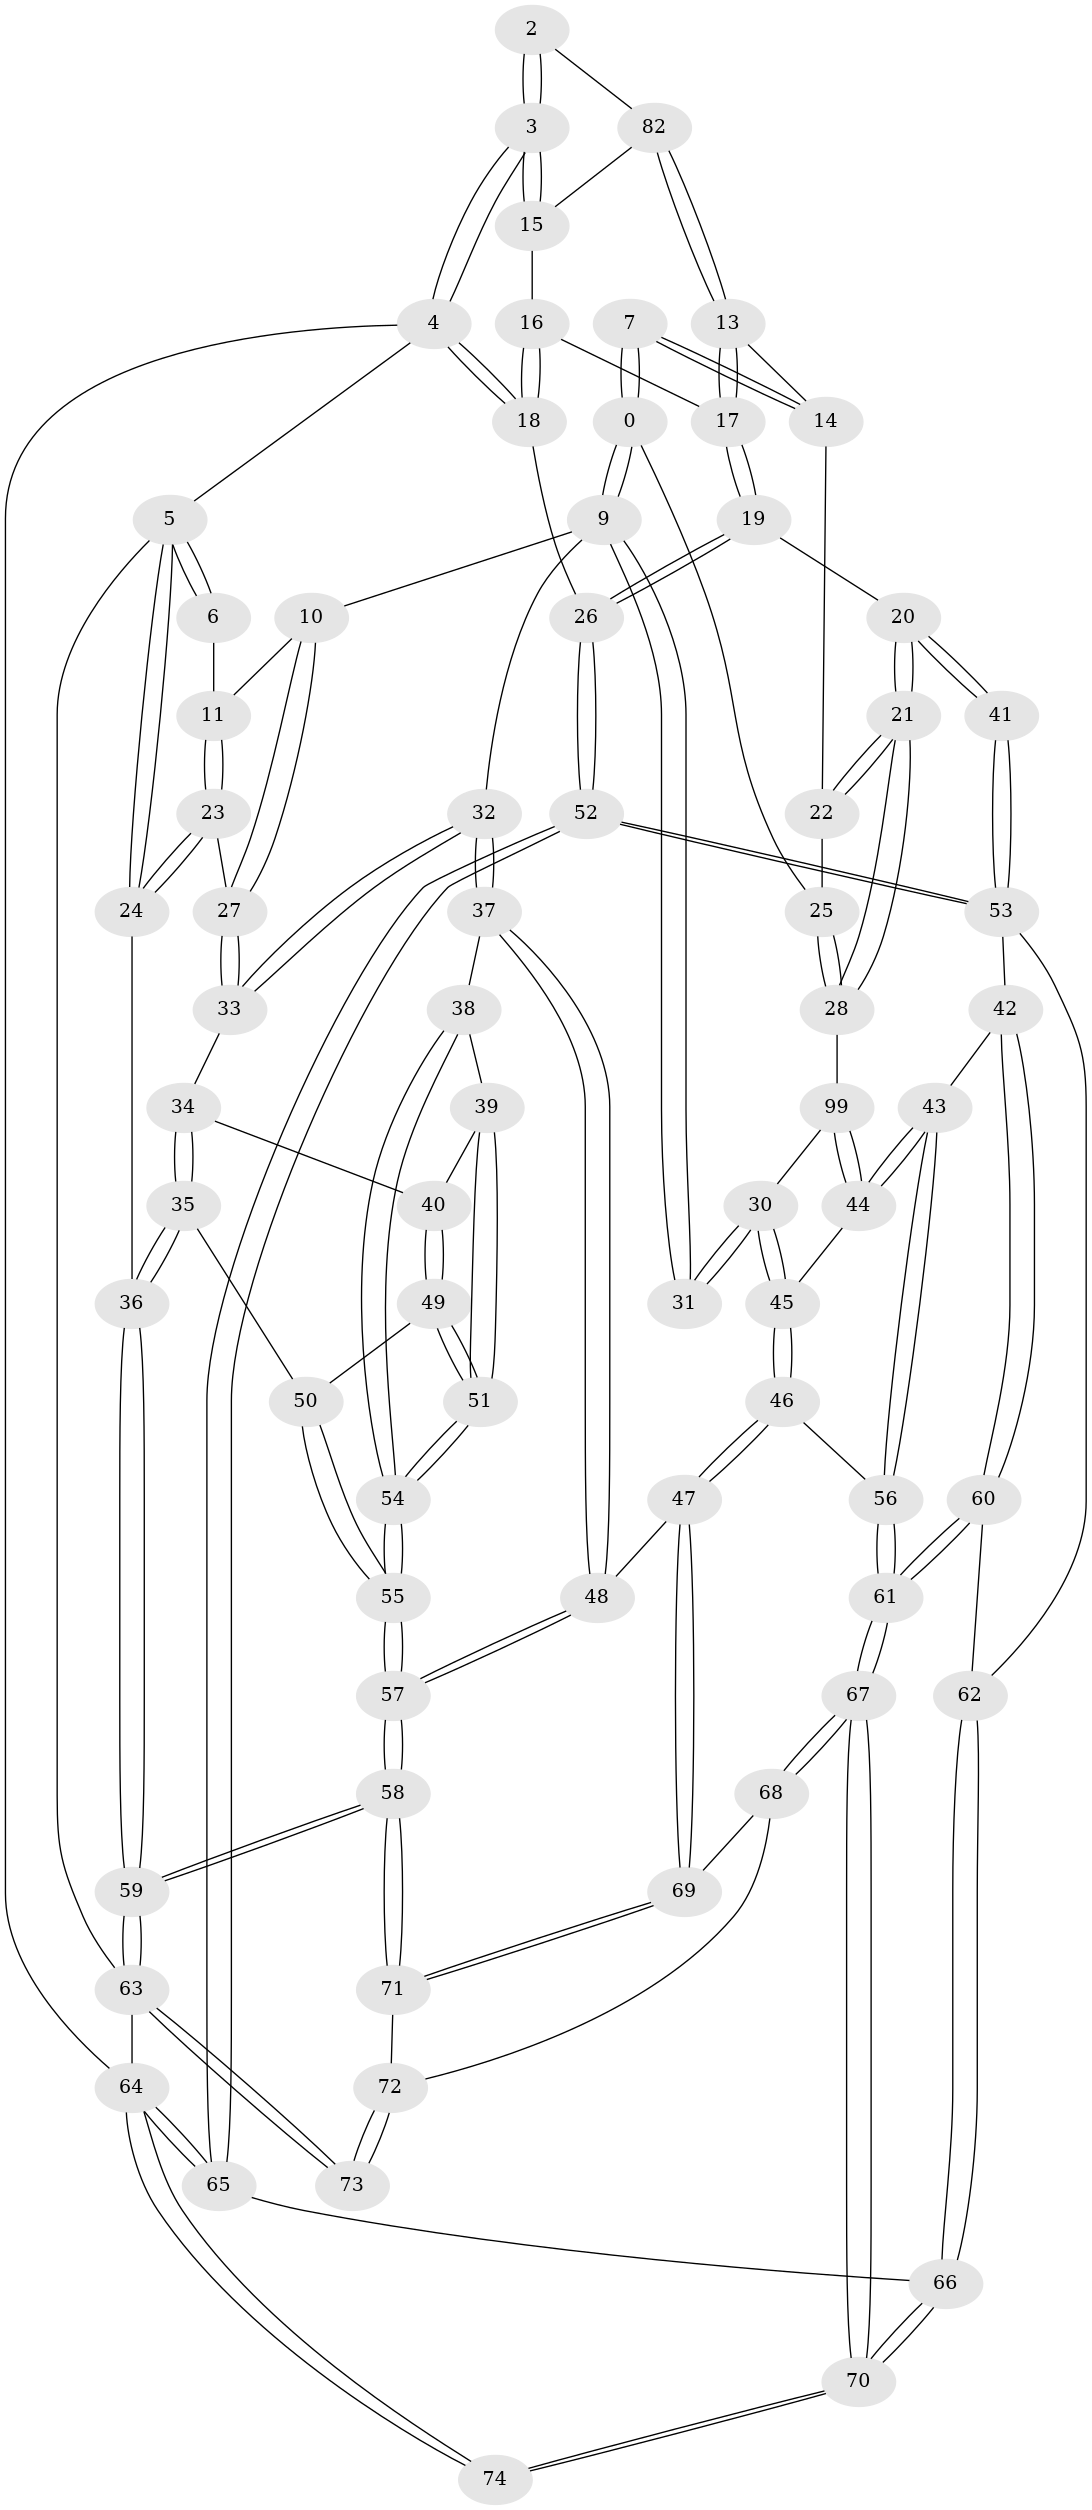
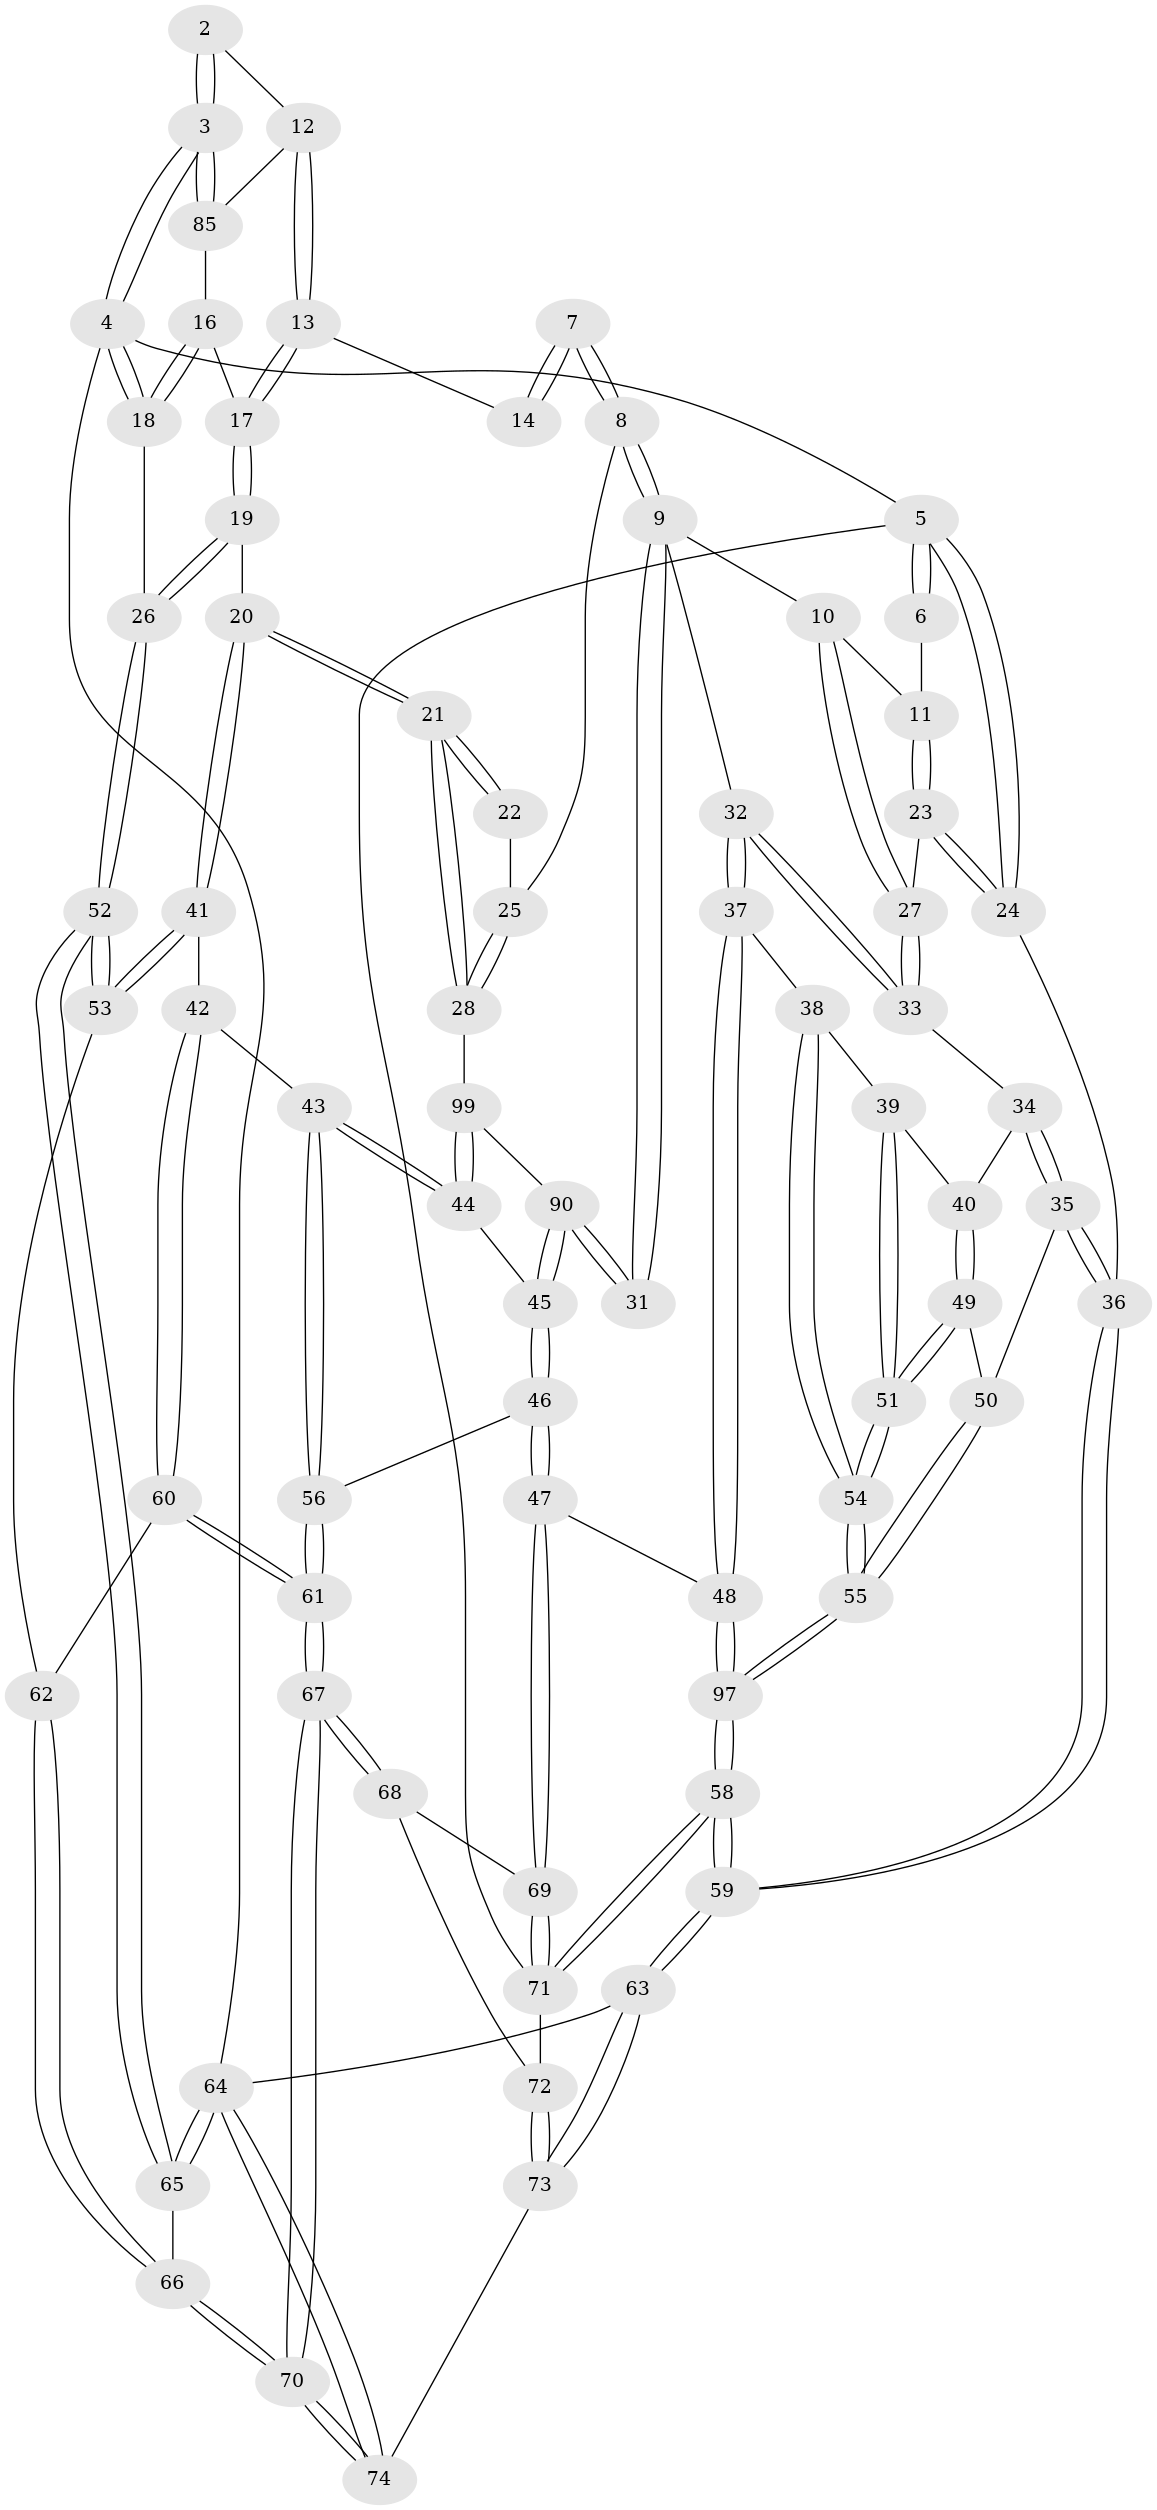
(655, 128) -> (304, 128)
(532, 226) -> (206, 226)
(630, 422) -> (622, 422)
(824, 618) -> none
(1004, 961) -> (199, 961)
(761, 1206) -> (562, 1206)
(57, 1247) -> (385, 1061)
(393, 1696) -> (725, 1696)
none -> (460, 2333)
